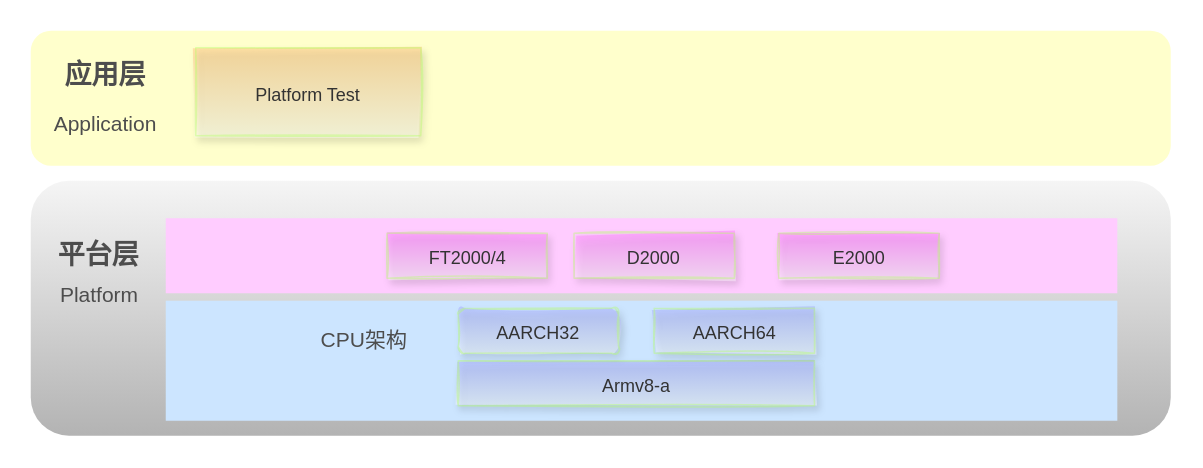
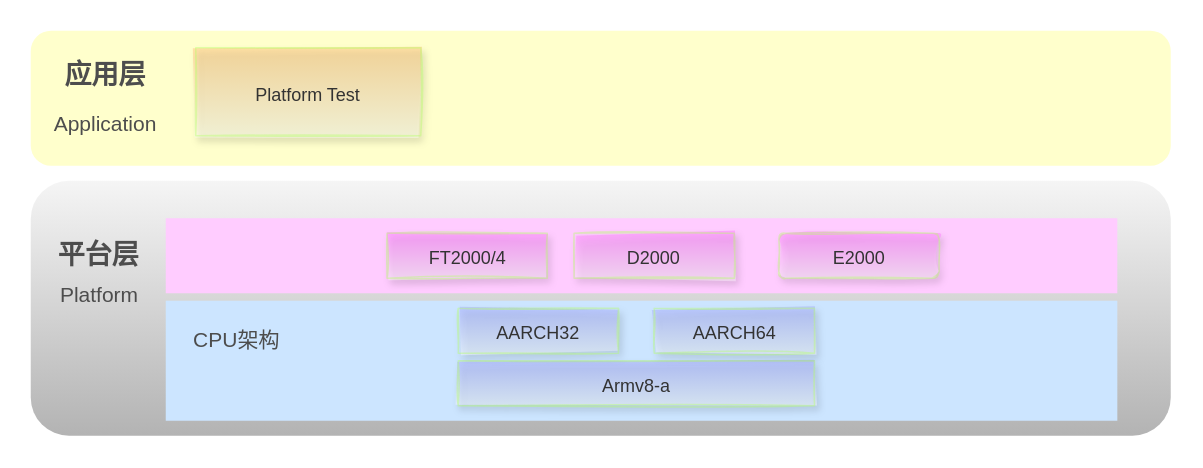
(859, 256) -> (859, 256)
(538, 331) -> (538, 331)
(365, 338) -> (237, 338)
